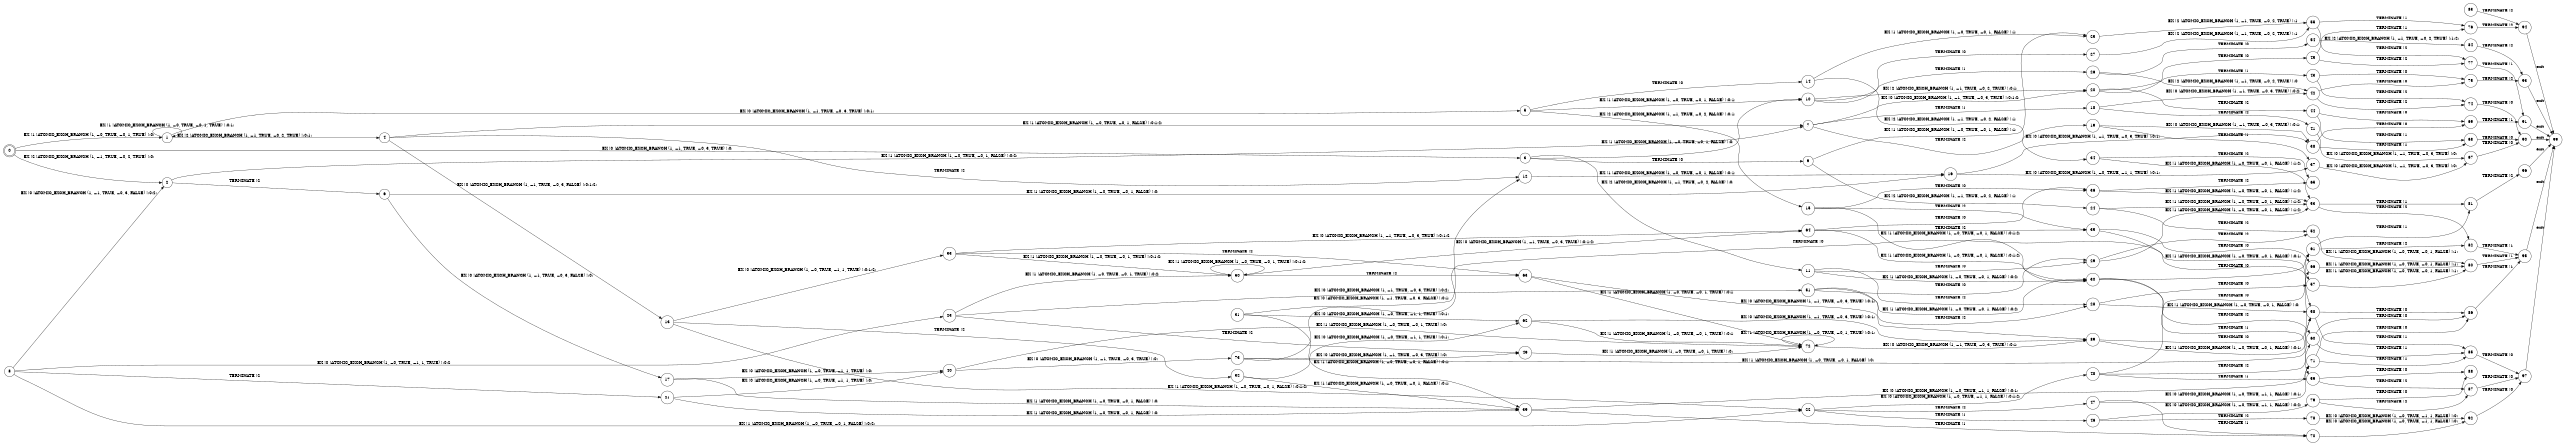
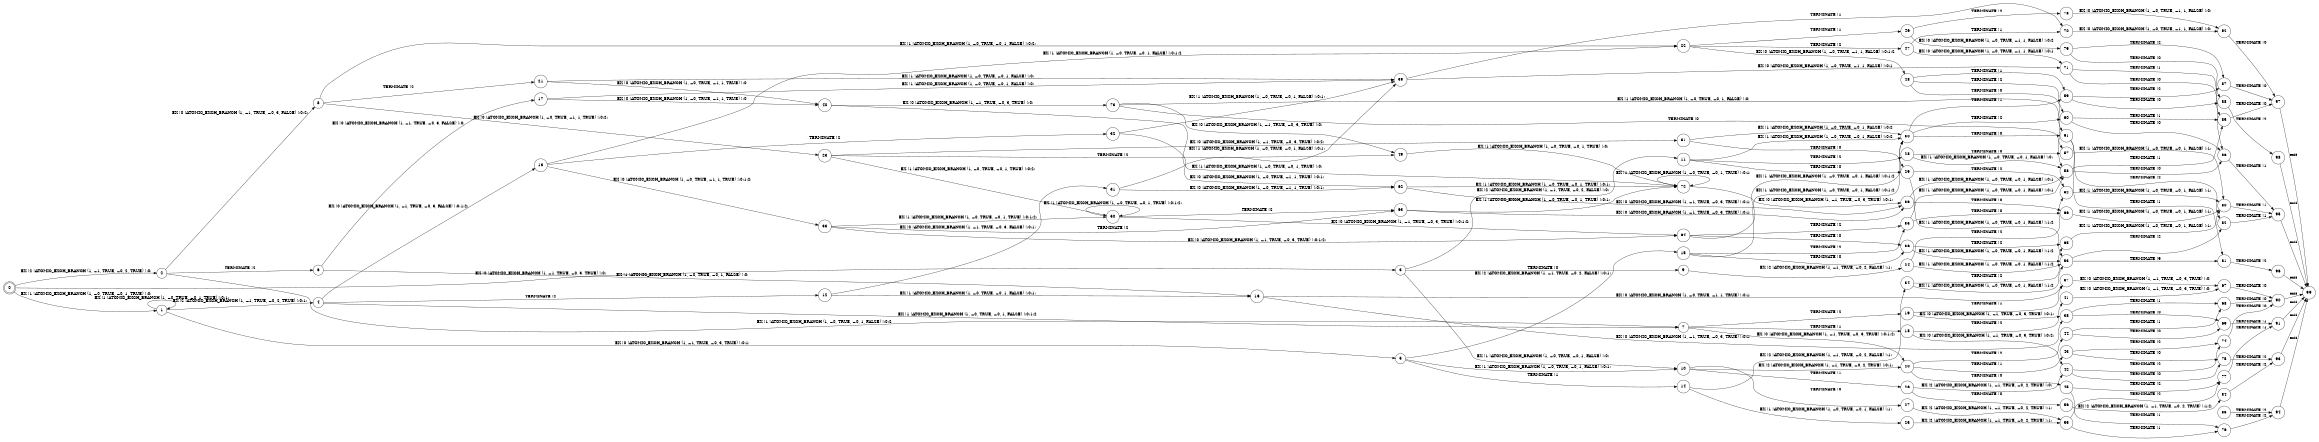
(2313, 40) -> (2066, 405)
(1668, 83) -> (1543, 375)
(1990, 135) -> none
none -> (2278, 158)
(2392, 202) -> (2145, 259)
none -> (2150, 233)
(87, 278) -> (239, 189)
(1422, 304) -> (984, 258)
(1940, 324) -> none
